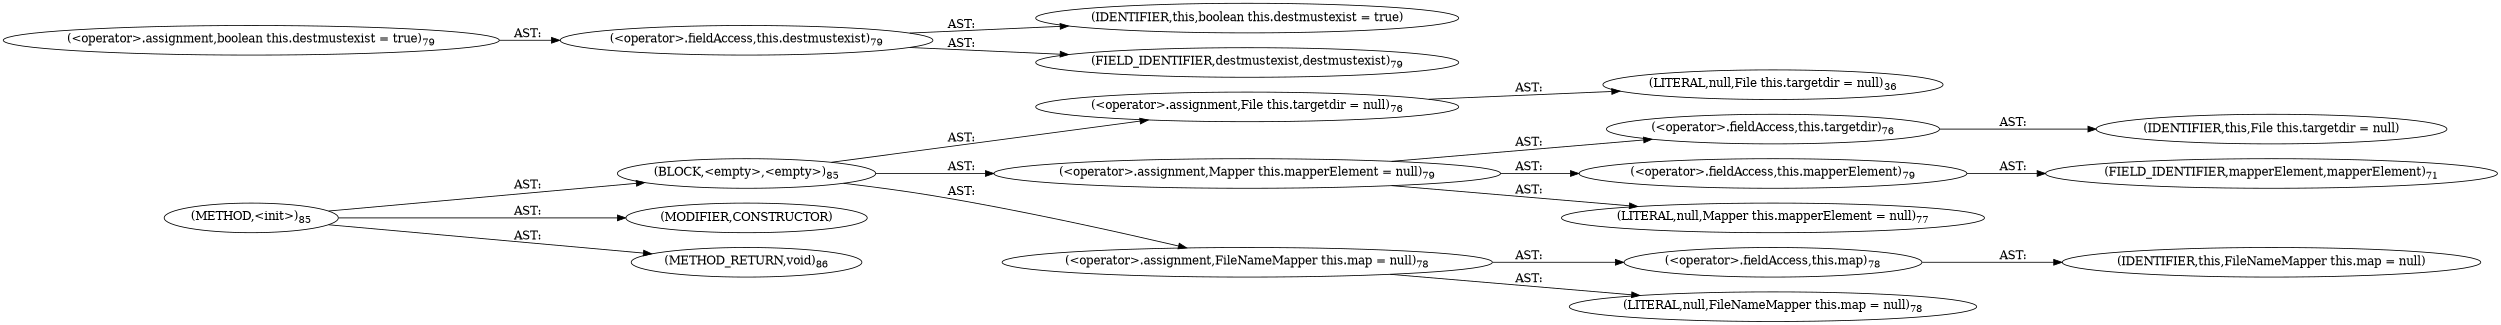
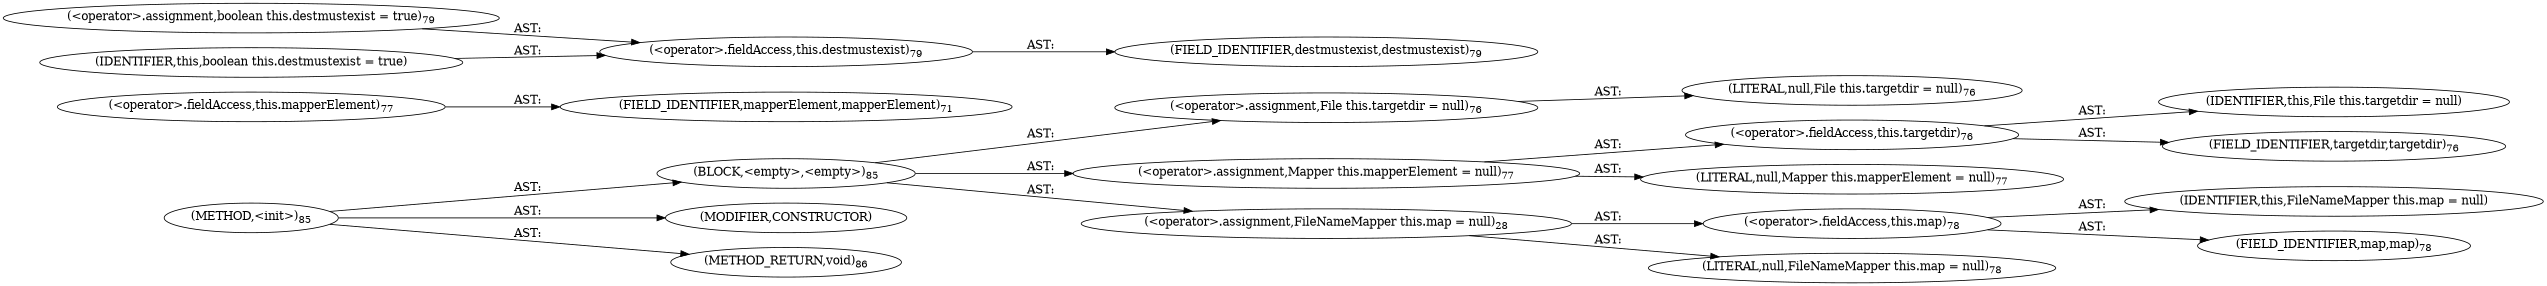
(985, 30) -> (526, 57)
(1891, 83) -> (1970, 89)
none -> (2334, 146)
(1429, 172) -> (1508, 172)
(1909, 172) -> (387, 106)
(1536, 173) -> none
none -> (2334, 246)
(1423, 261) -> (1502, 222)
